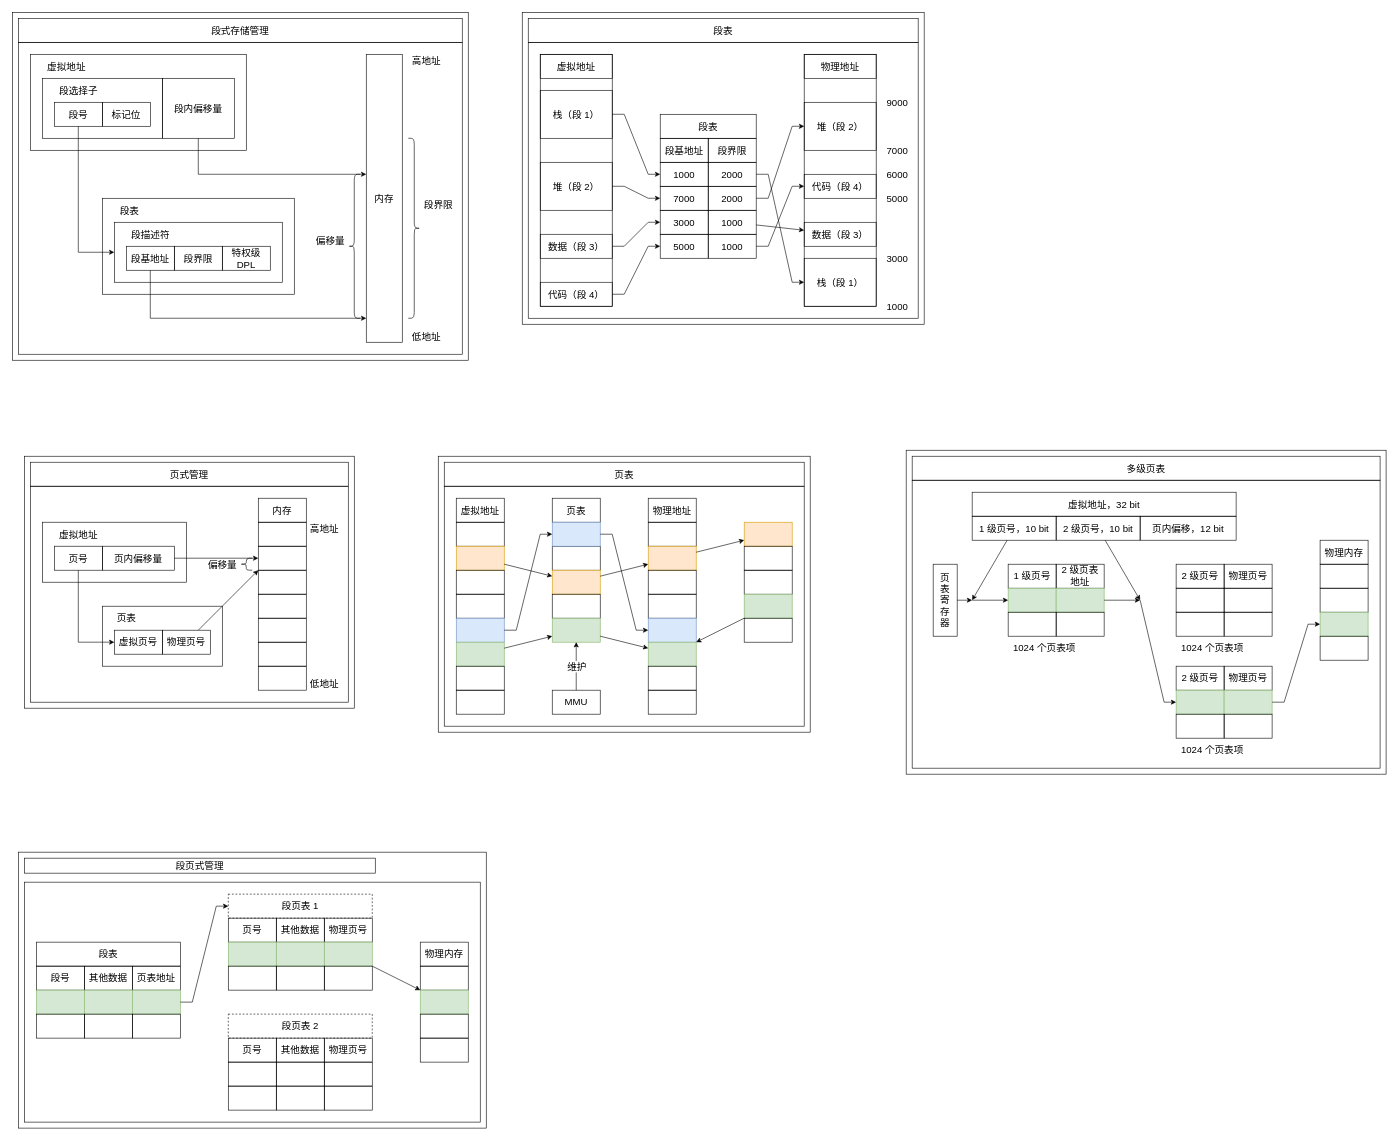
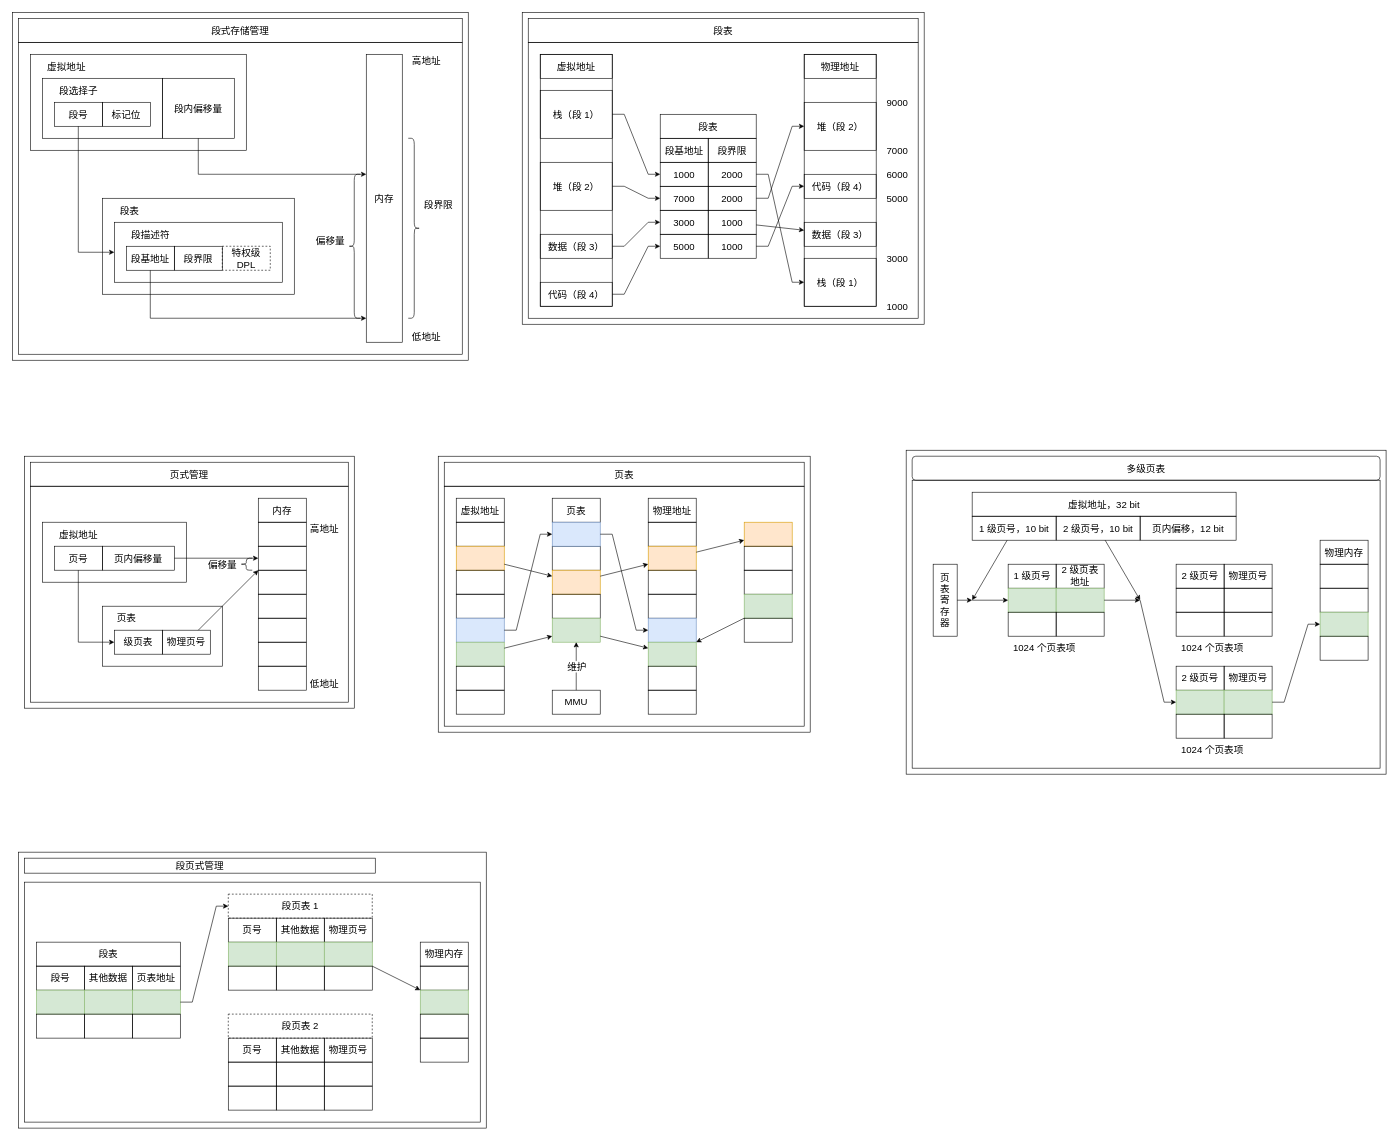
(246, 258) -> (246, 258)
(1146, 468) -> (1146, 468)
(138, 642) -> (138, 642)
